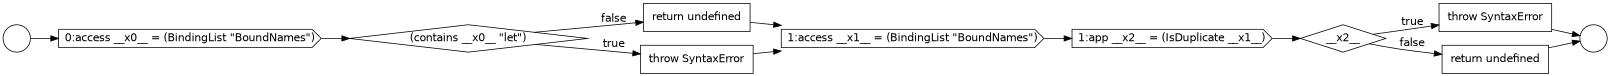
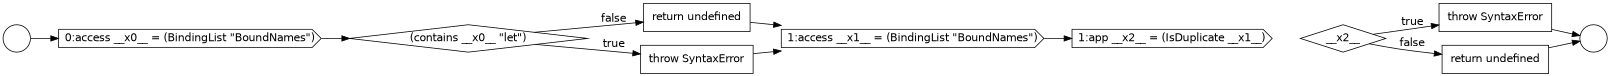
(1282, 38) -> none
